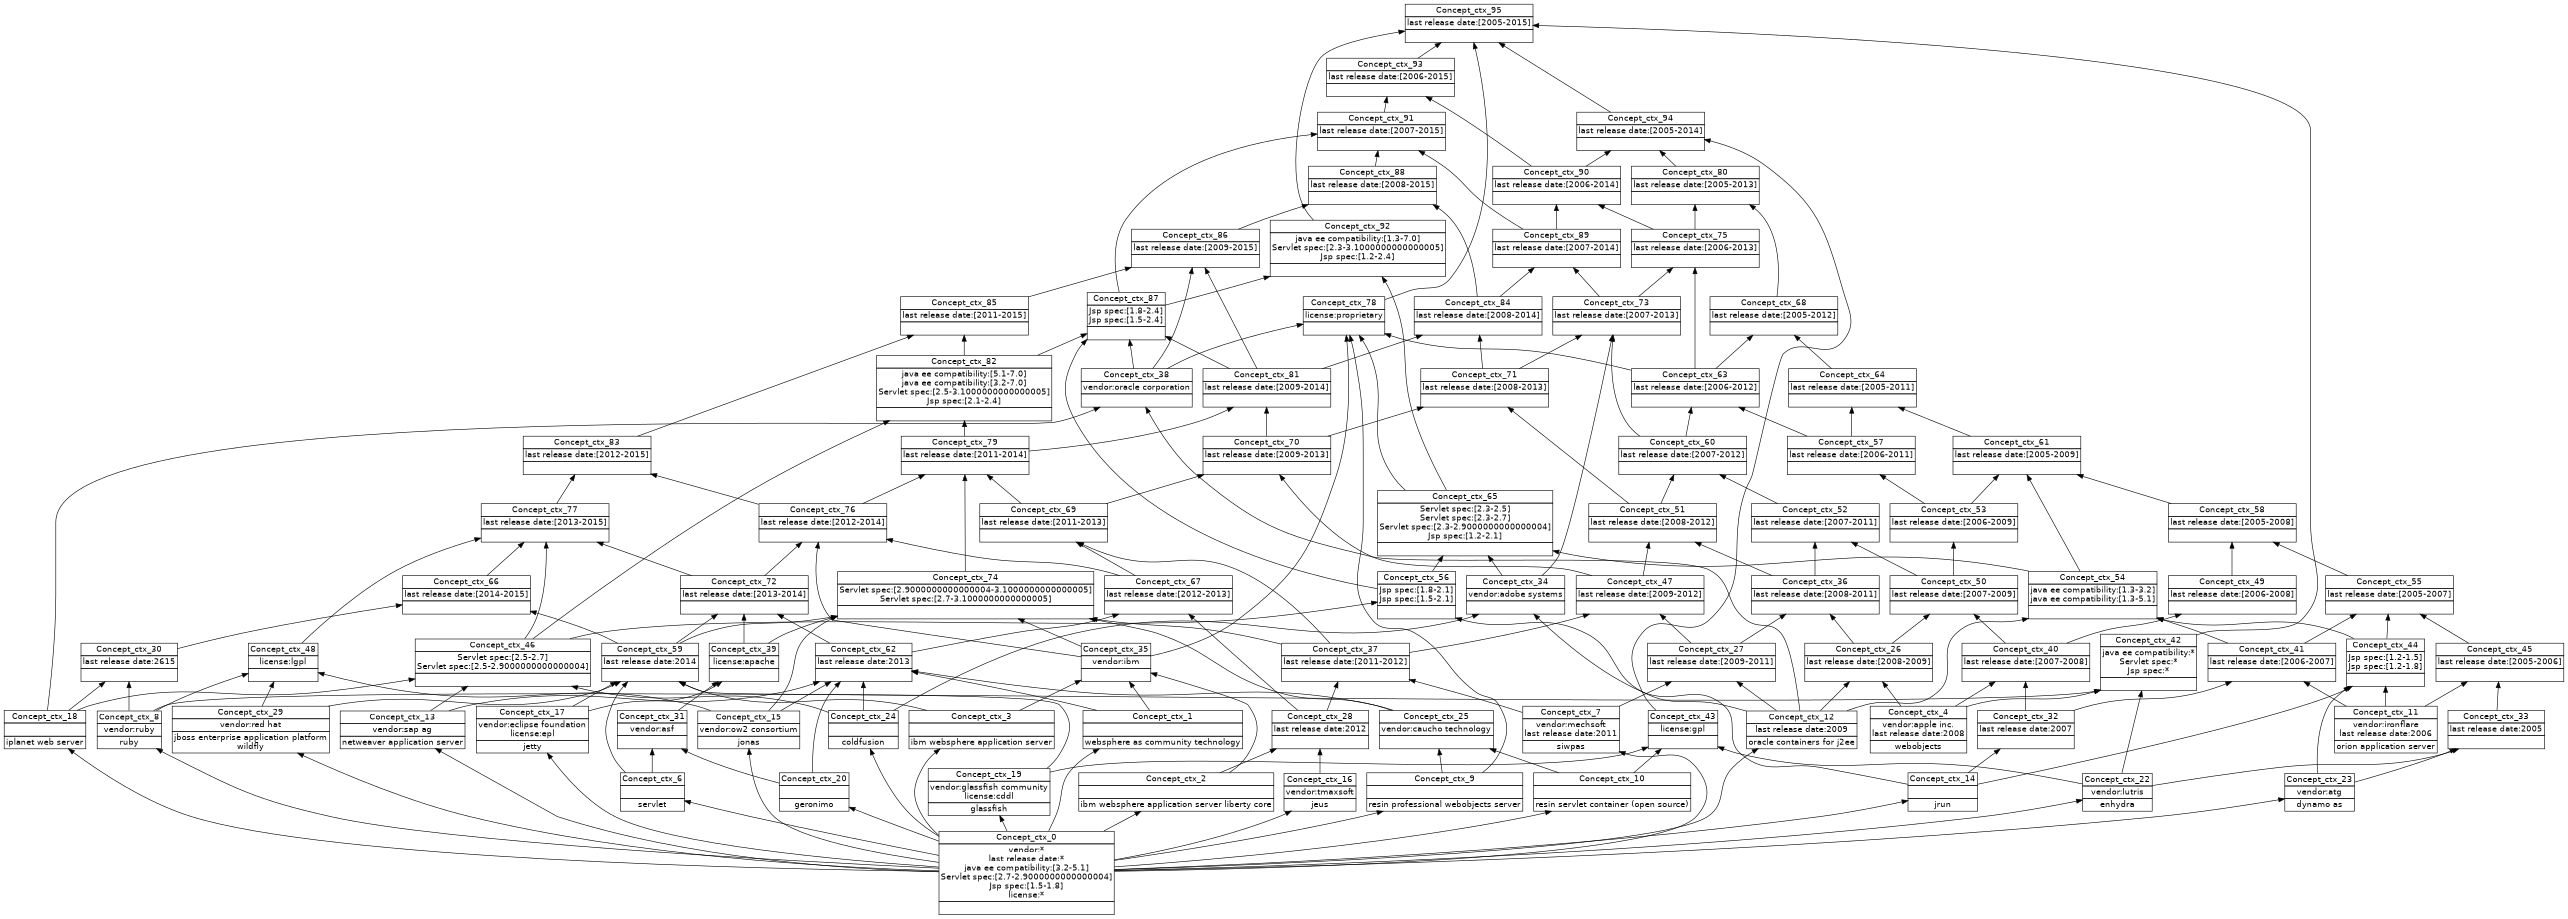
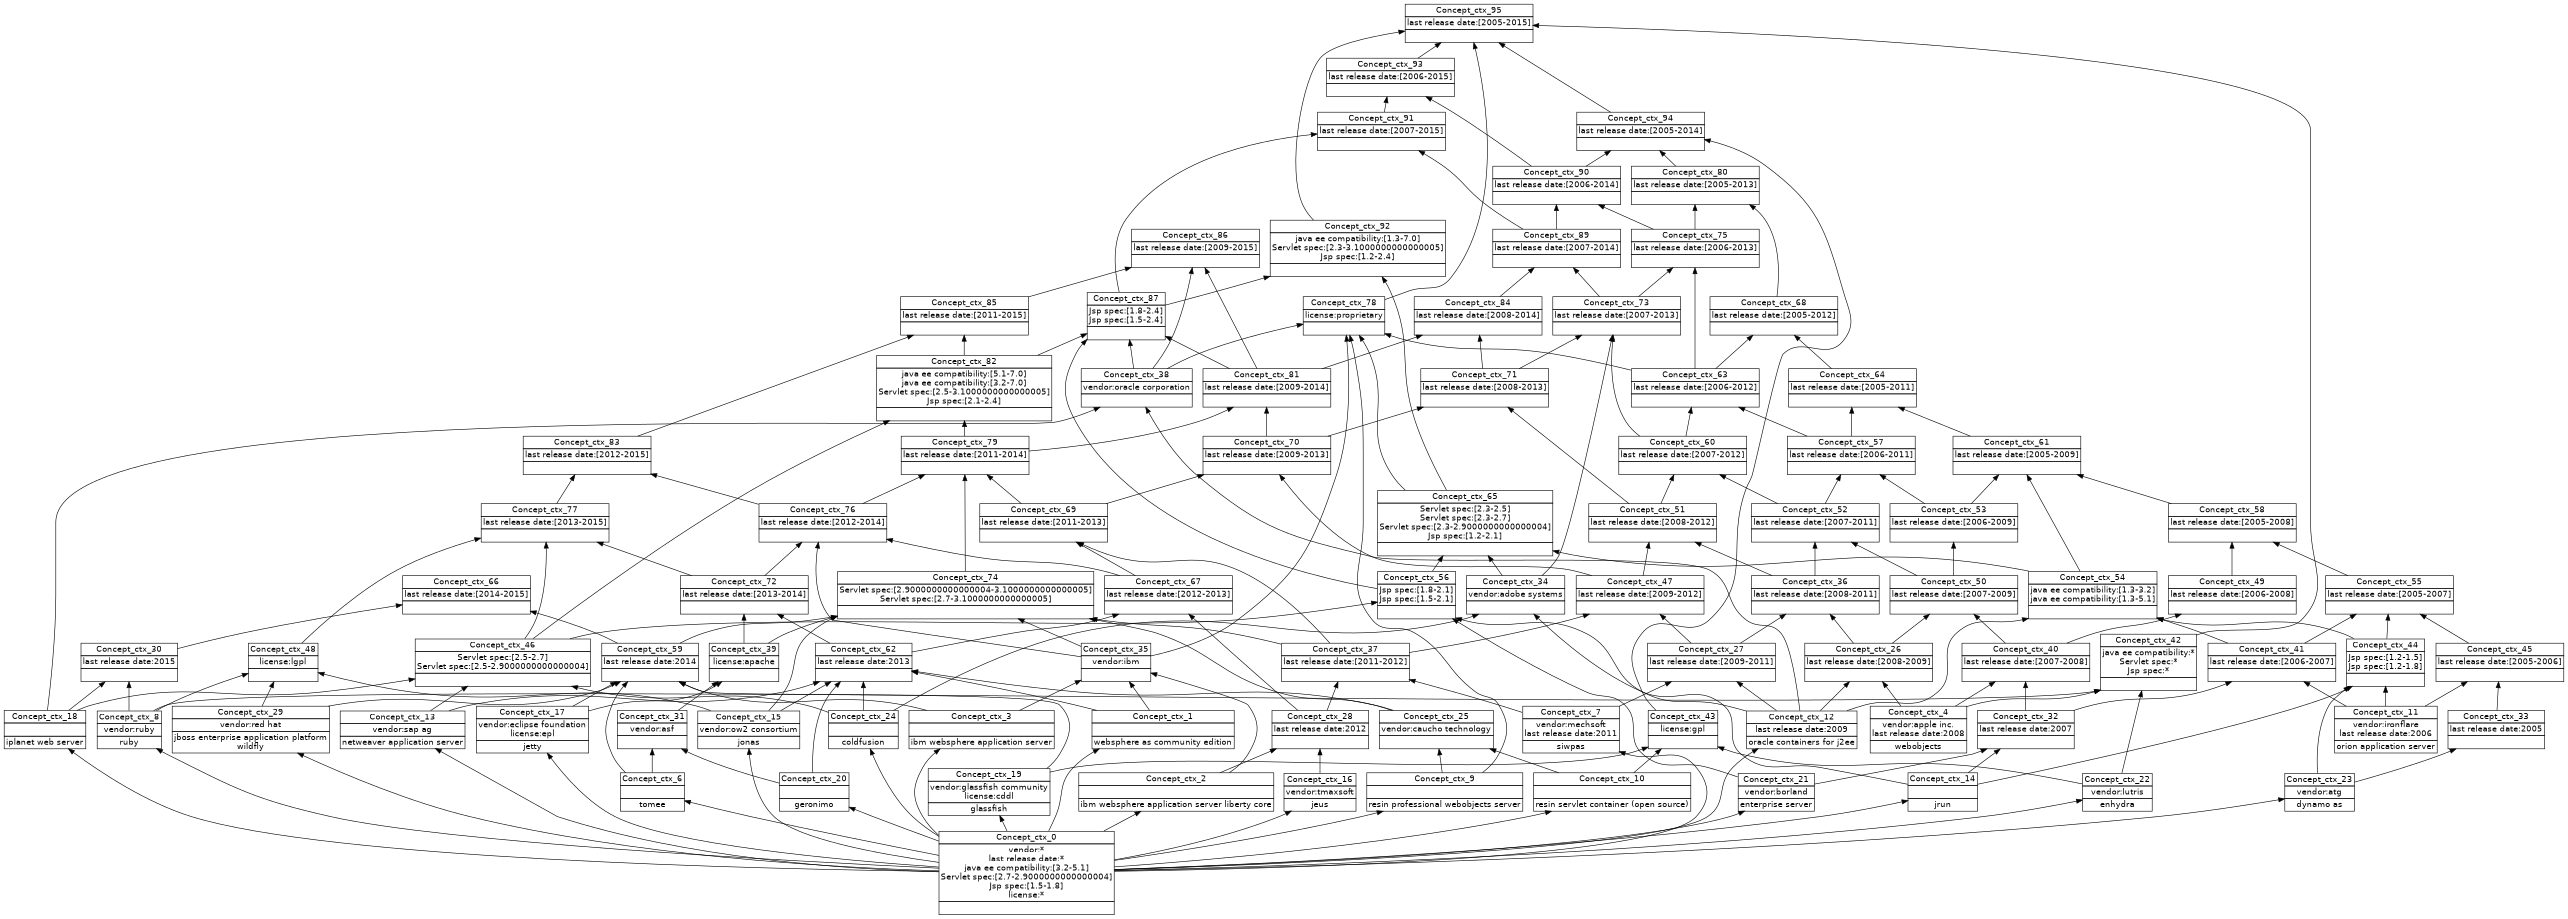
(1372, 185) -> none
none -> (1832, 492)
(503, 561) -> none
(694, 630) -> none
(129, 662) -> (129, 662)
(1163, 742) -> (1163, 742)
(2303, 765) -> none
none -> (1776, 792)
(653, 805) -> (653, 805)
